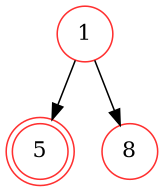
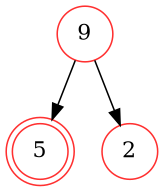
(85, 34) -> (85, 34)
(130, 151) -> (130, 151)
